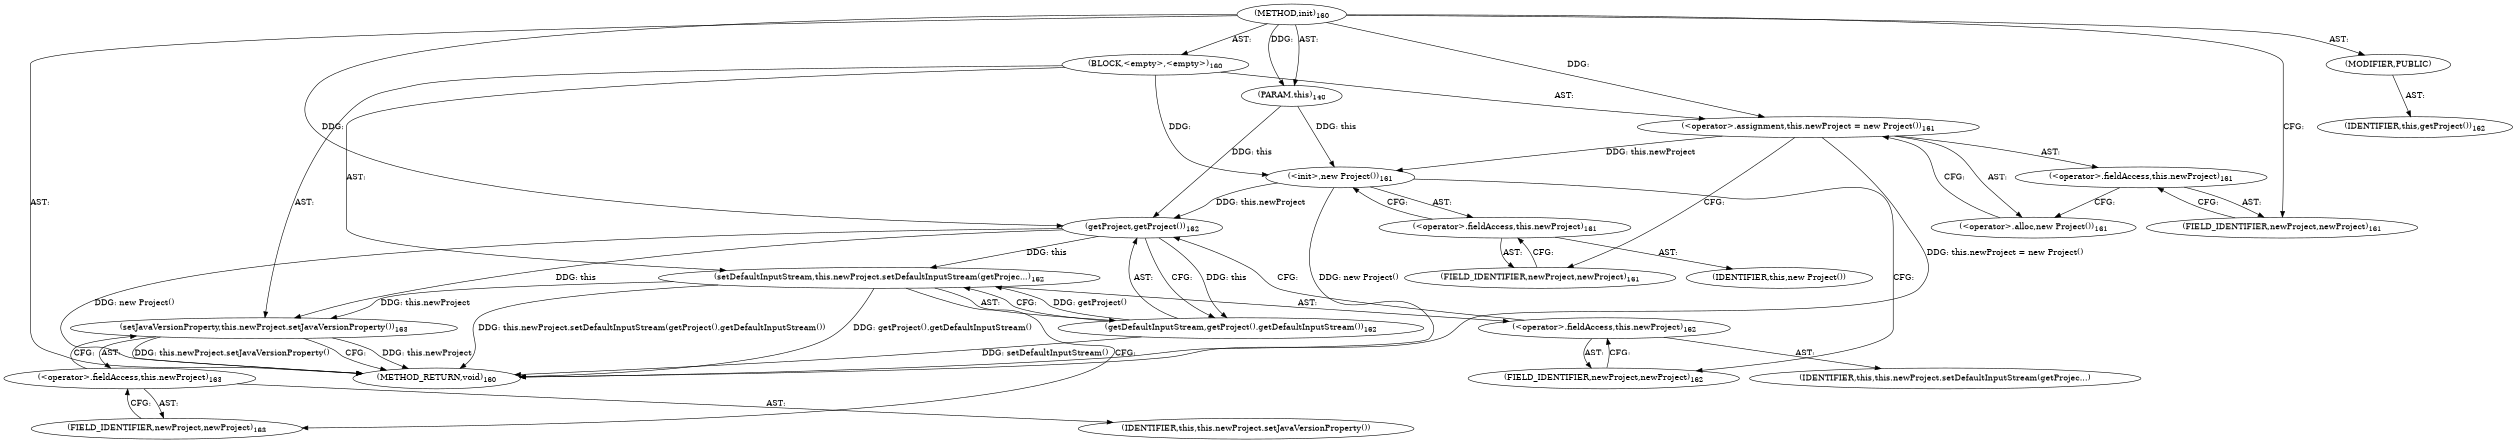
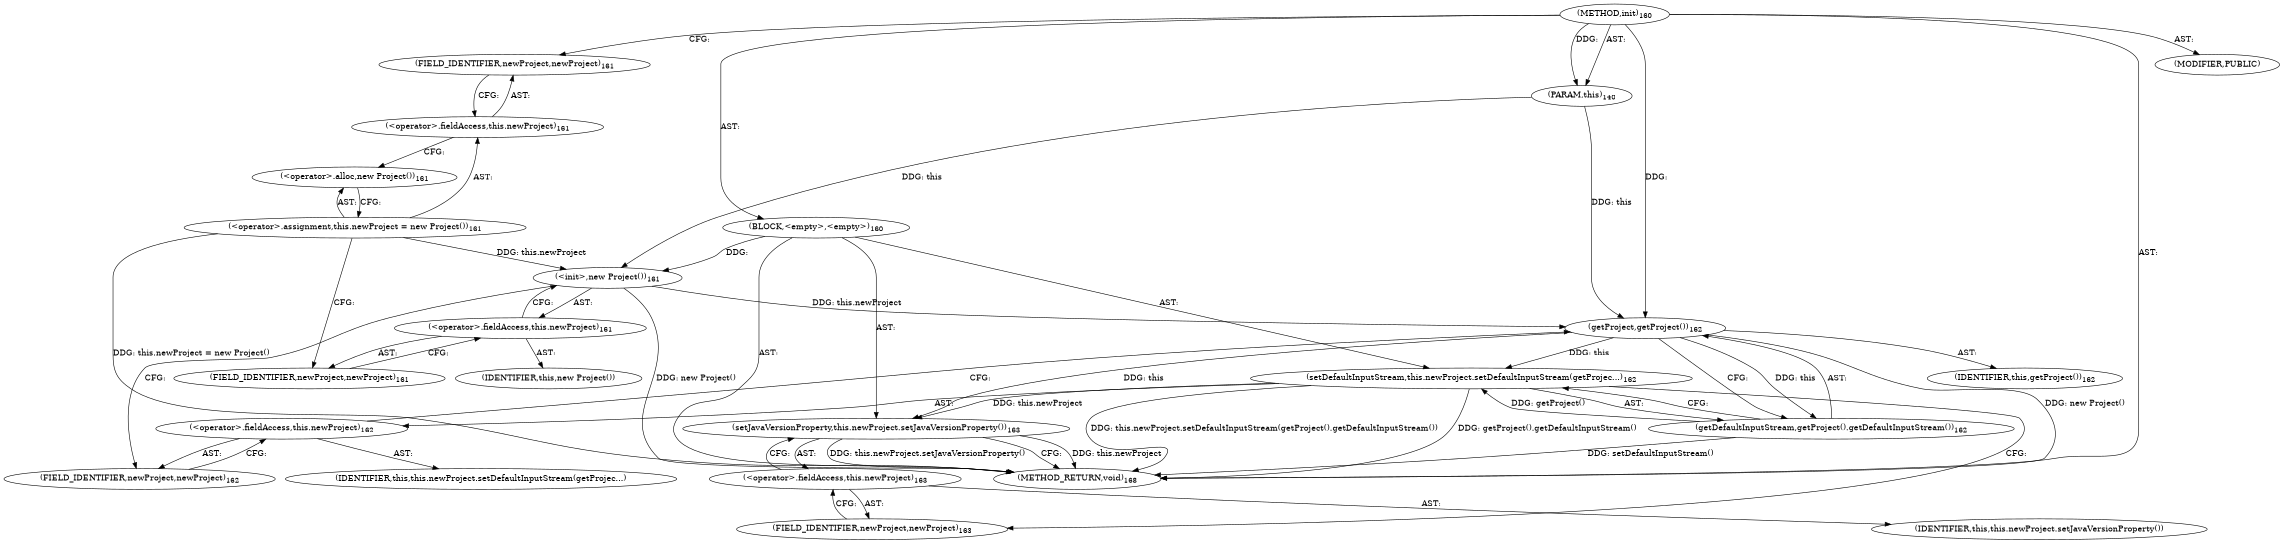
(1542, 69) -> none
(2401, 93) -> (1858, 341)
(1460, 97) -> (708, 454)
(490, 378) -> (1130, 478)
